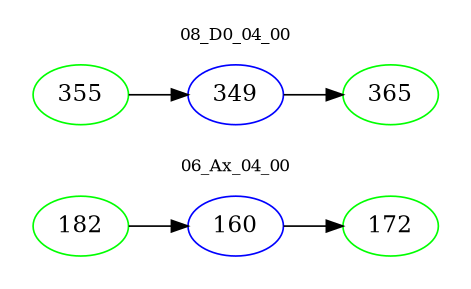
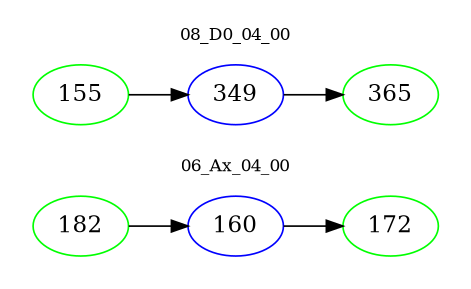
(81, 95) -> (81, 95)
